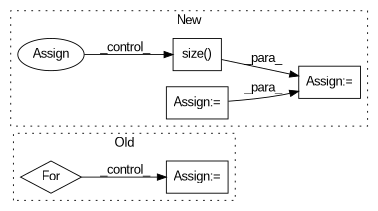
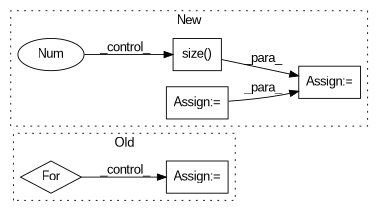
(51, 55) -> (51, 55)
